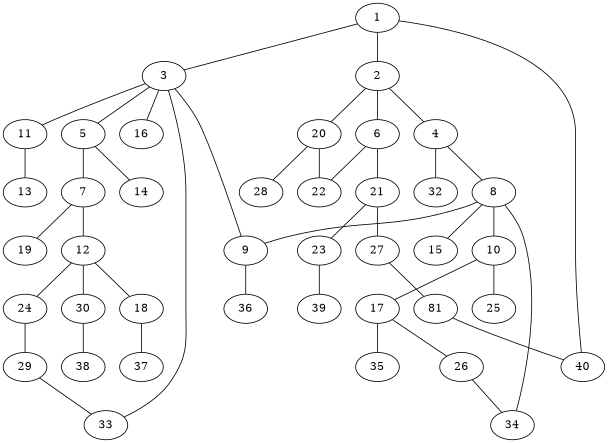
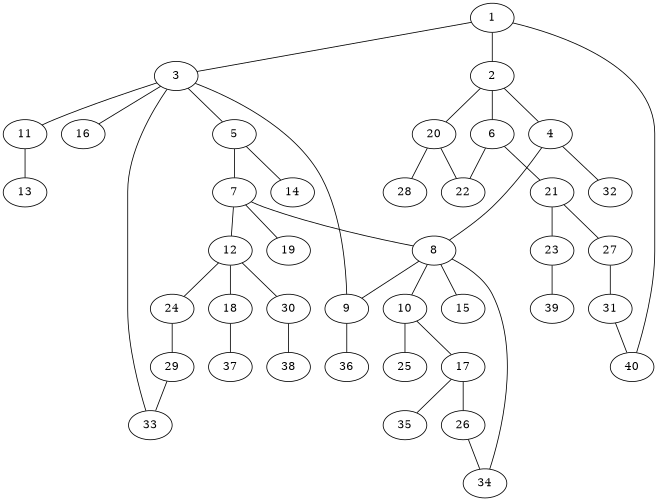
none -> (331, 227)
(436, 309) -> (610, 309)
